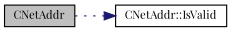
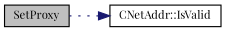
(40, 16) -> (37, 16)
